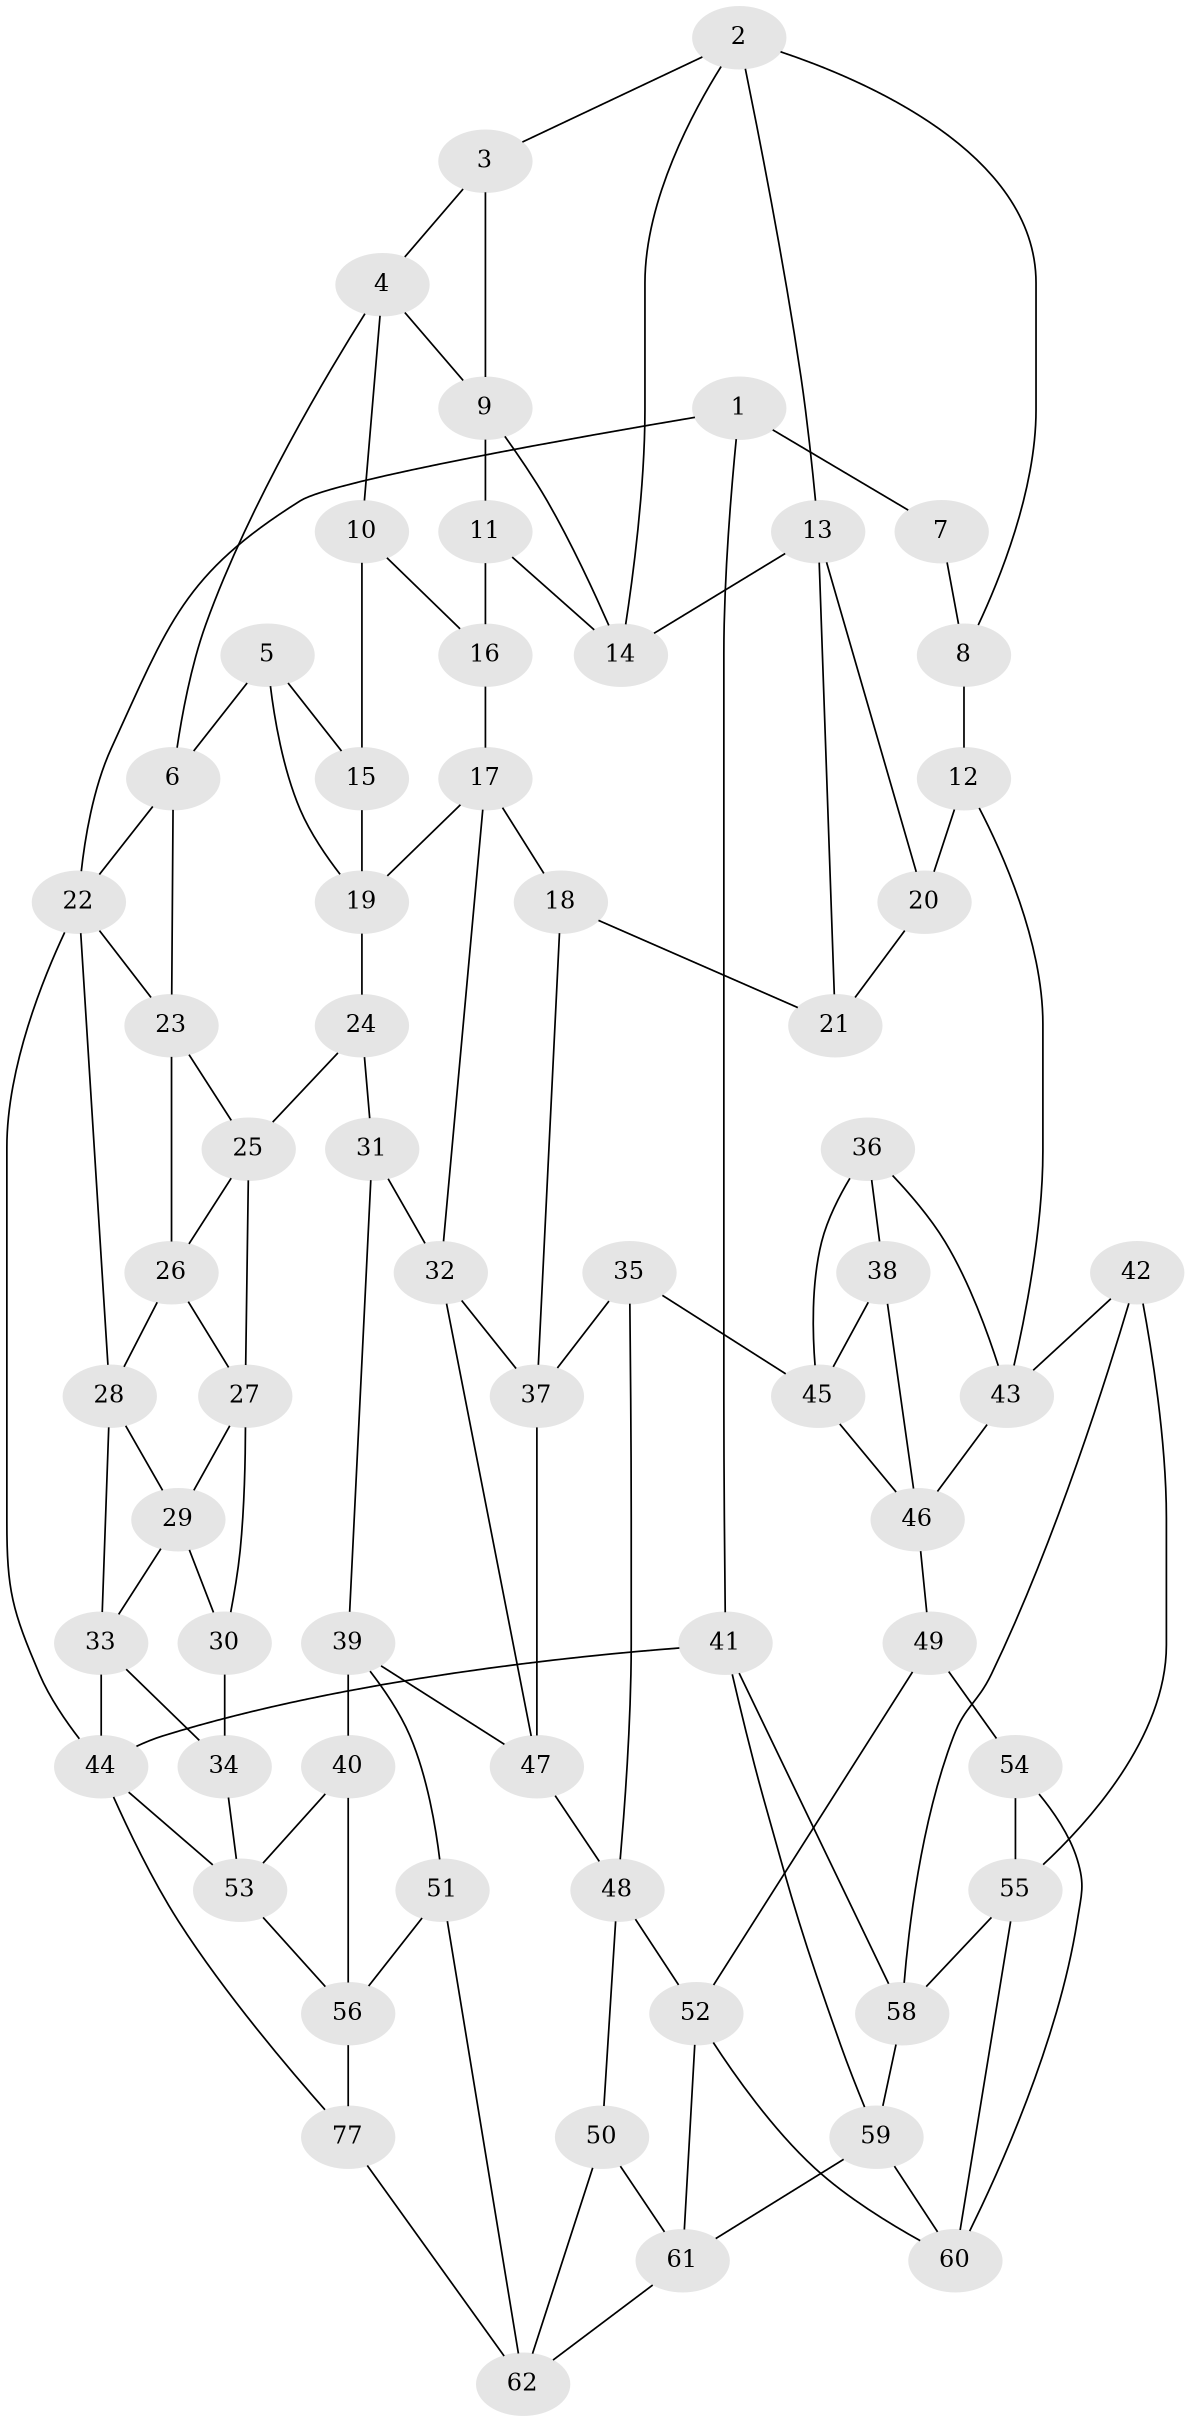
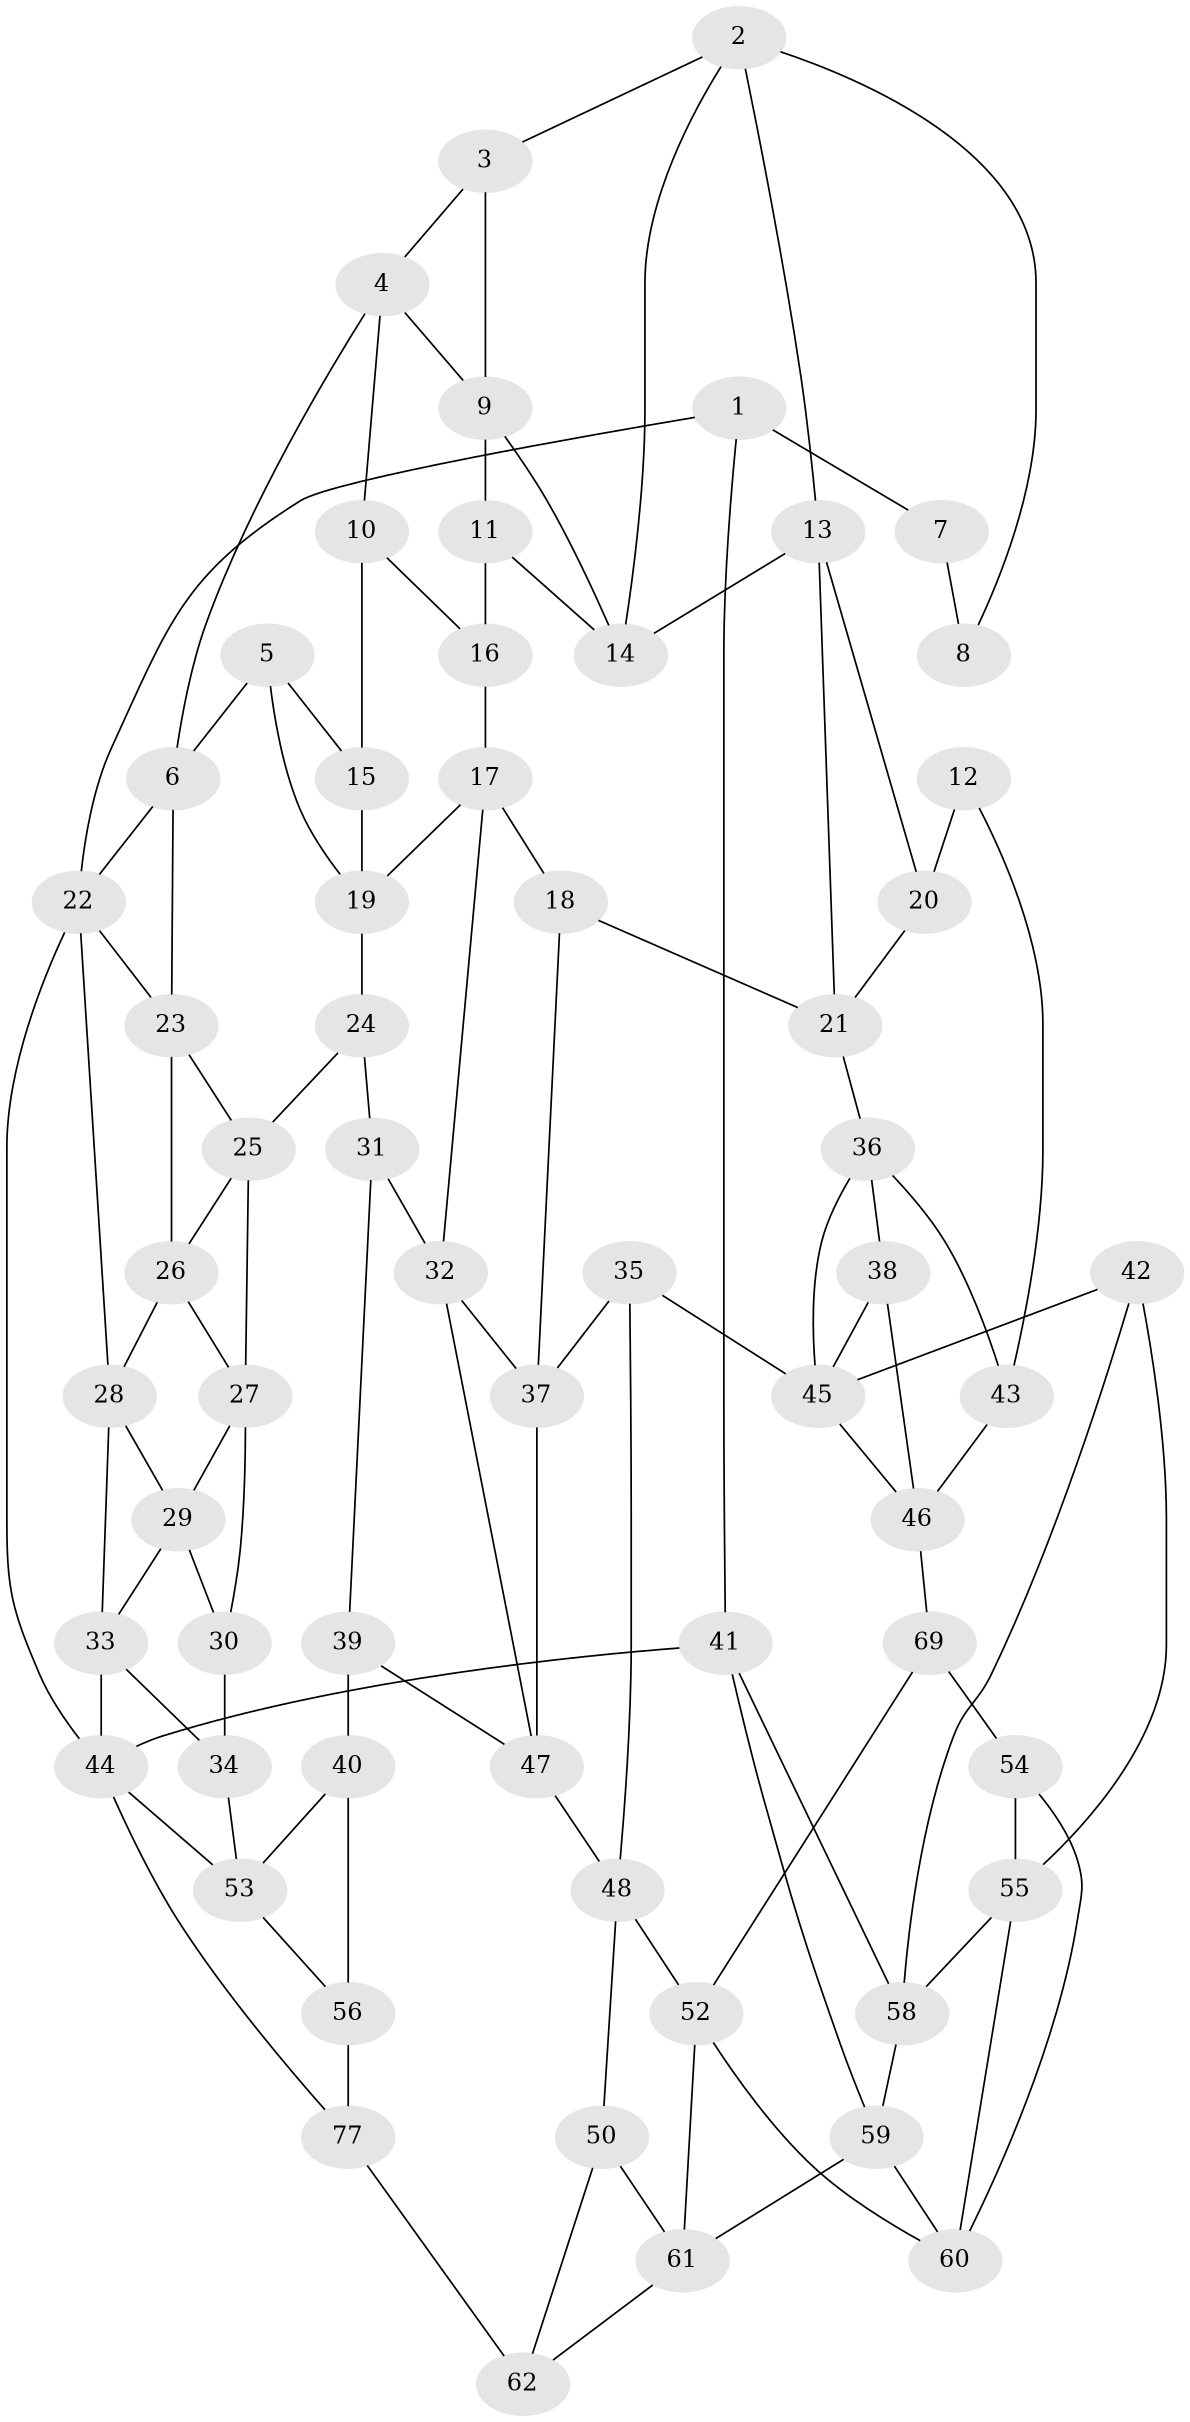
(964, 717) -> none
none -> (852, 1088)
(1072, 1335) -> (971, 1337)
(930, 1643) -> (930, 1643)
(443, 1890) -> none
